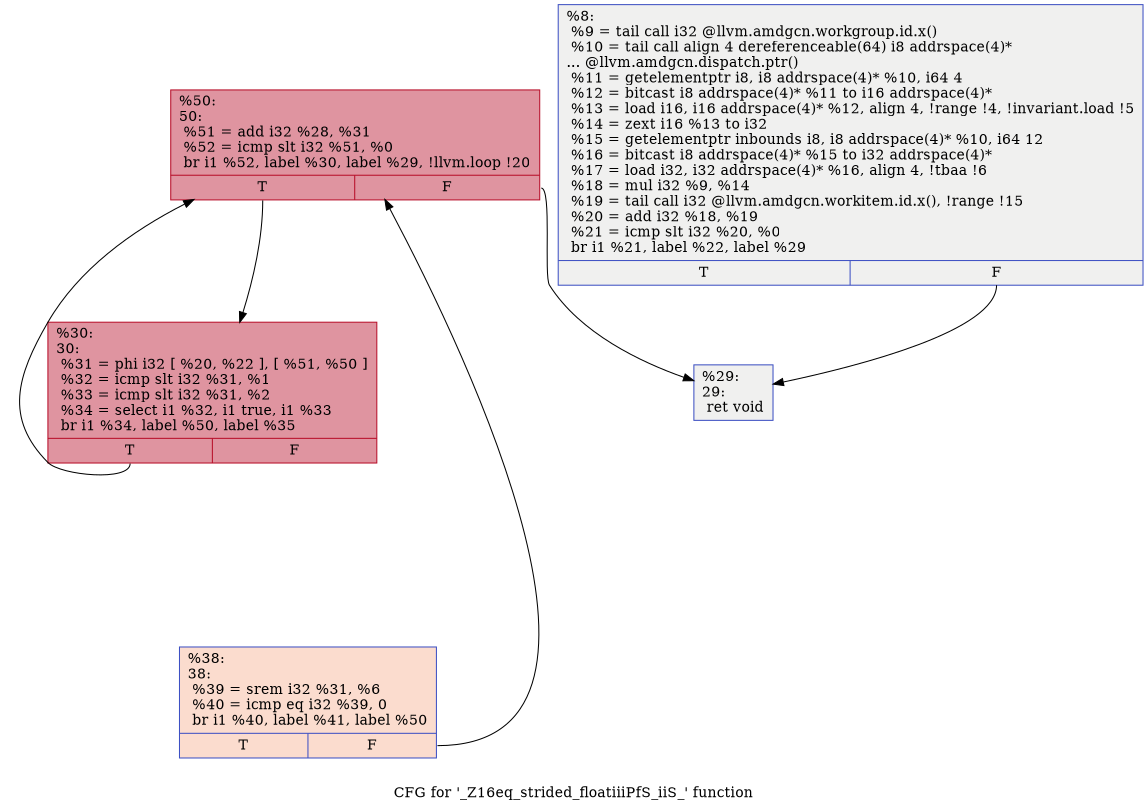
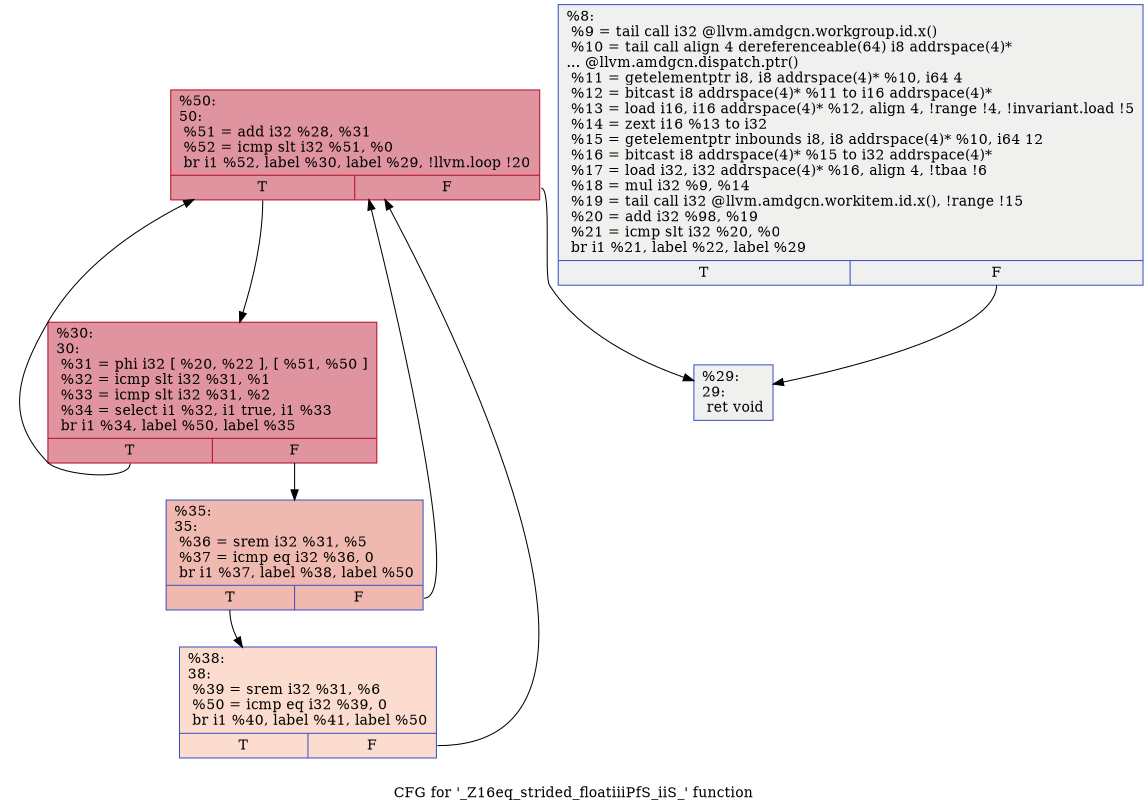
(663, 217) -> (663, 217)
none -> (295, 555)
(288, 705) -> (288, 705)
